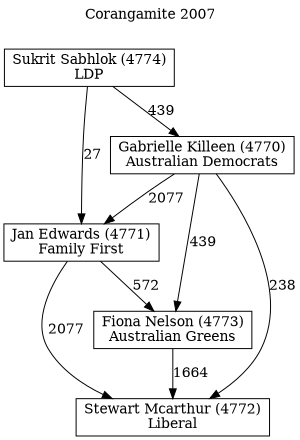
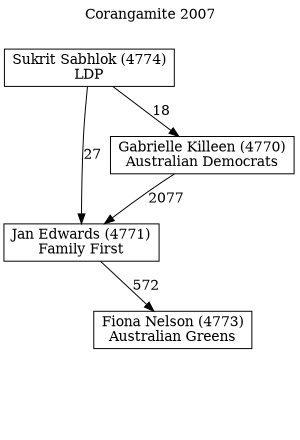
(162, 111) -> (162, 111)
(188, 238) -> none
(173, 417) -> none
